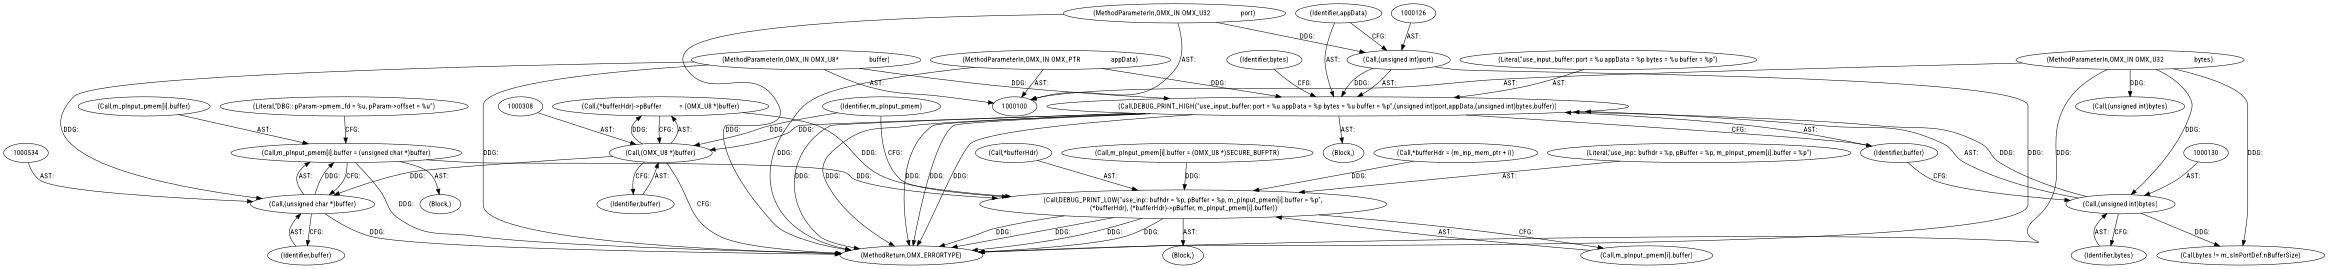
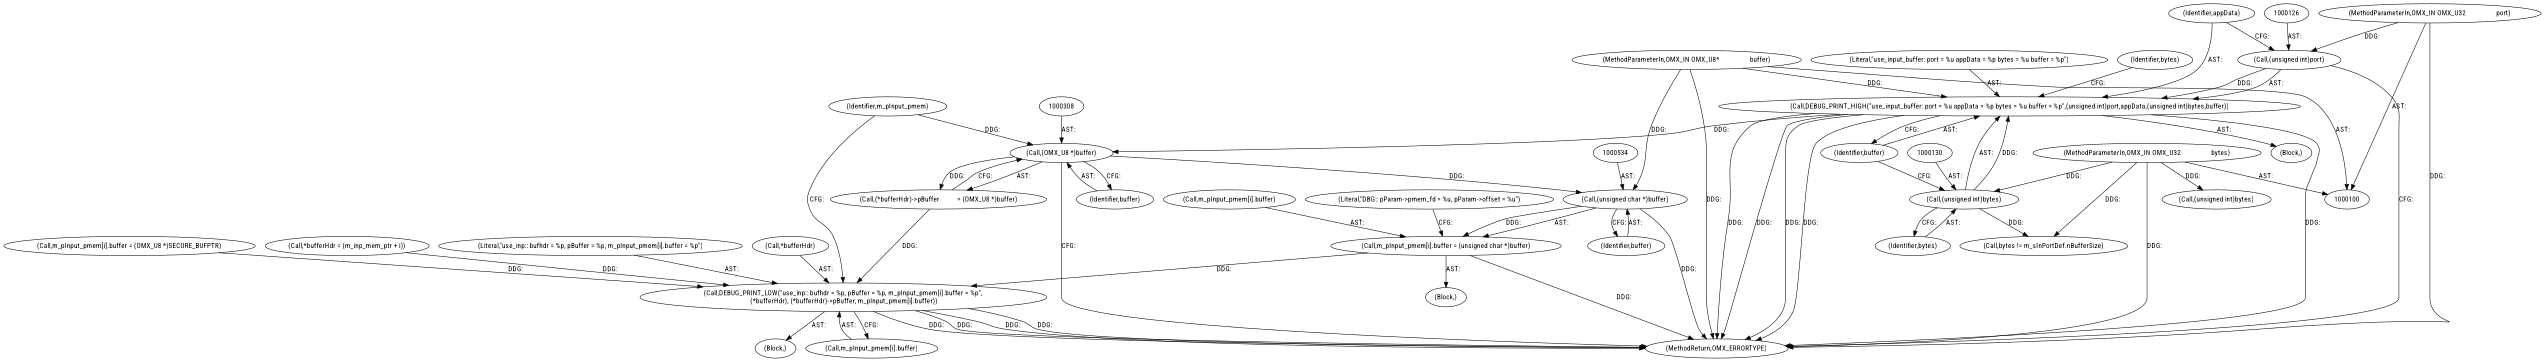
(1051, 60) -> none
(2036, 153) -> (2407, 199)
(344, 179) -> none
